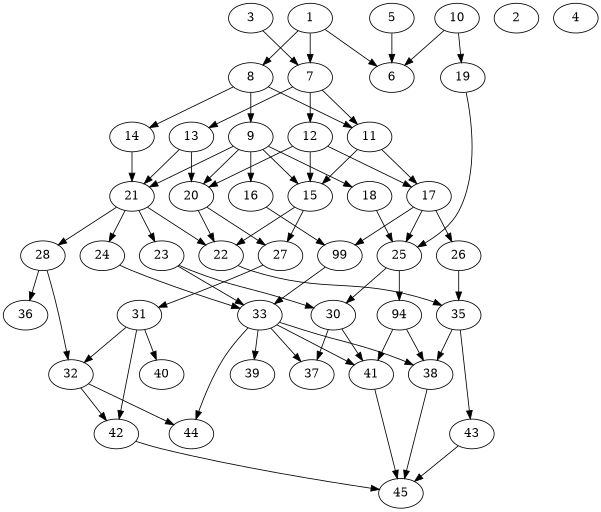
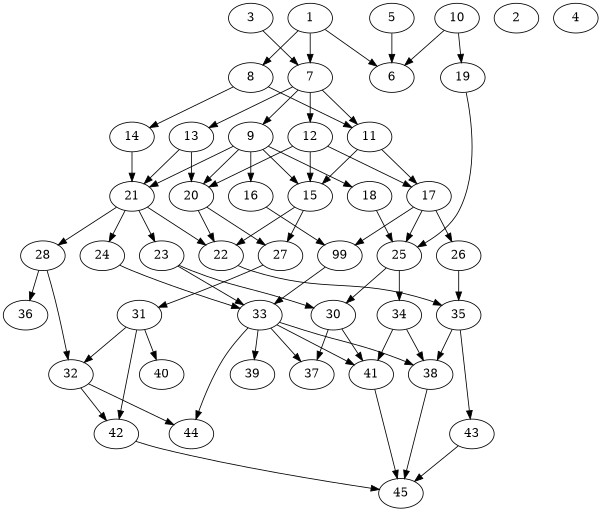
(251, 102) -> (284, 104)
(399, 315) -> (399, 315)
